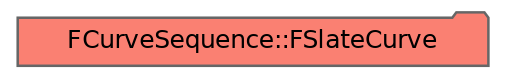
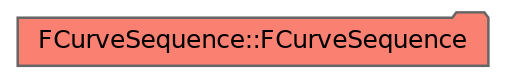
(253, 42) -> (253, 42)
